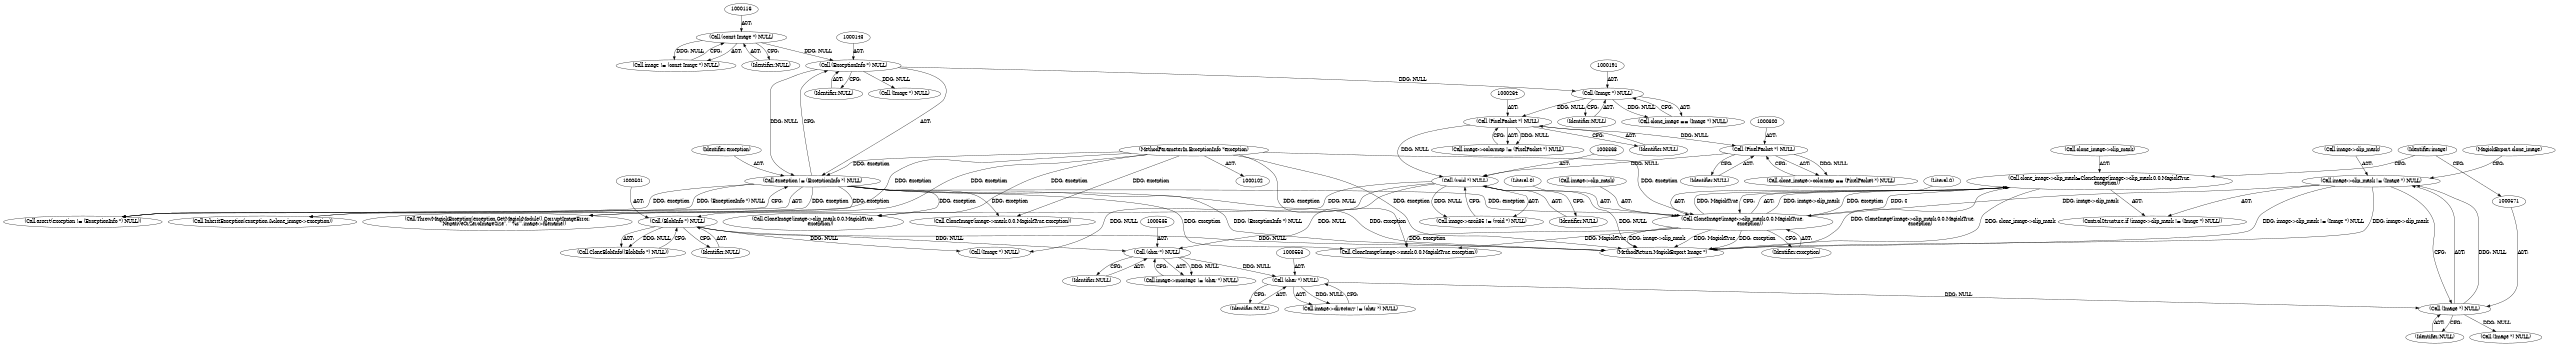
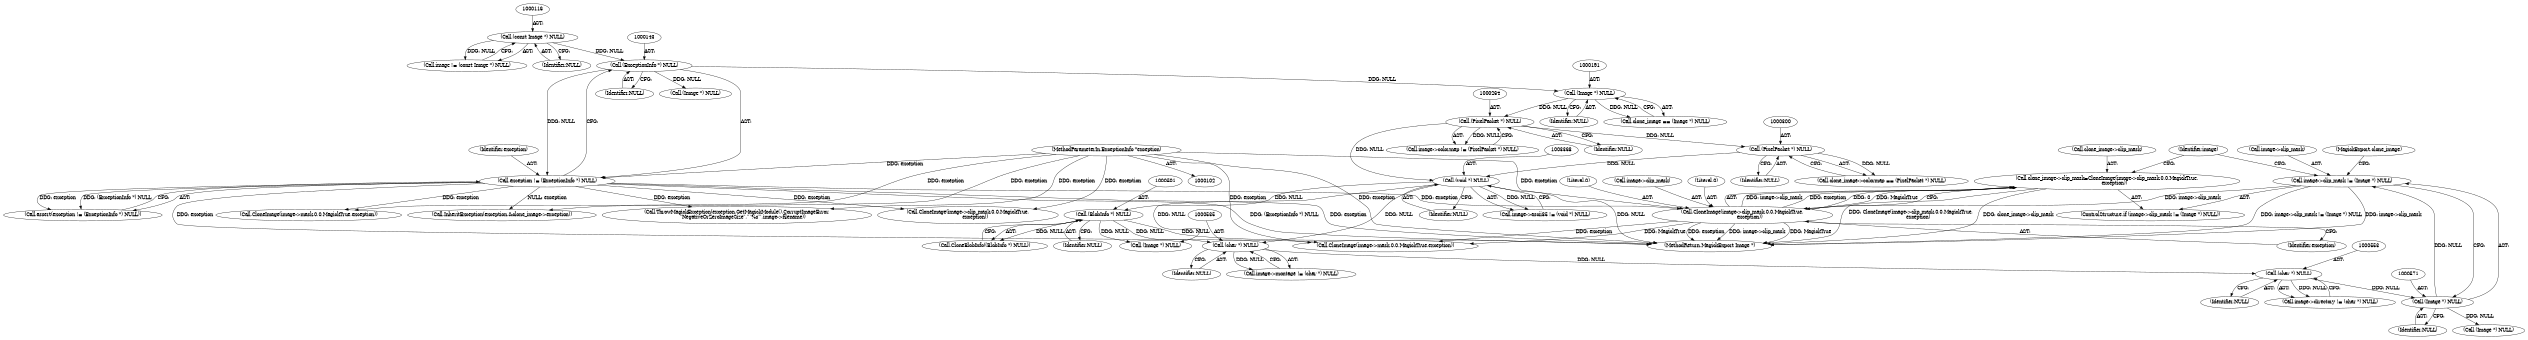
(2467, 175) -> (2266, 165)
(830, 202) -> (547, 198)
